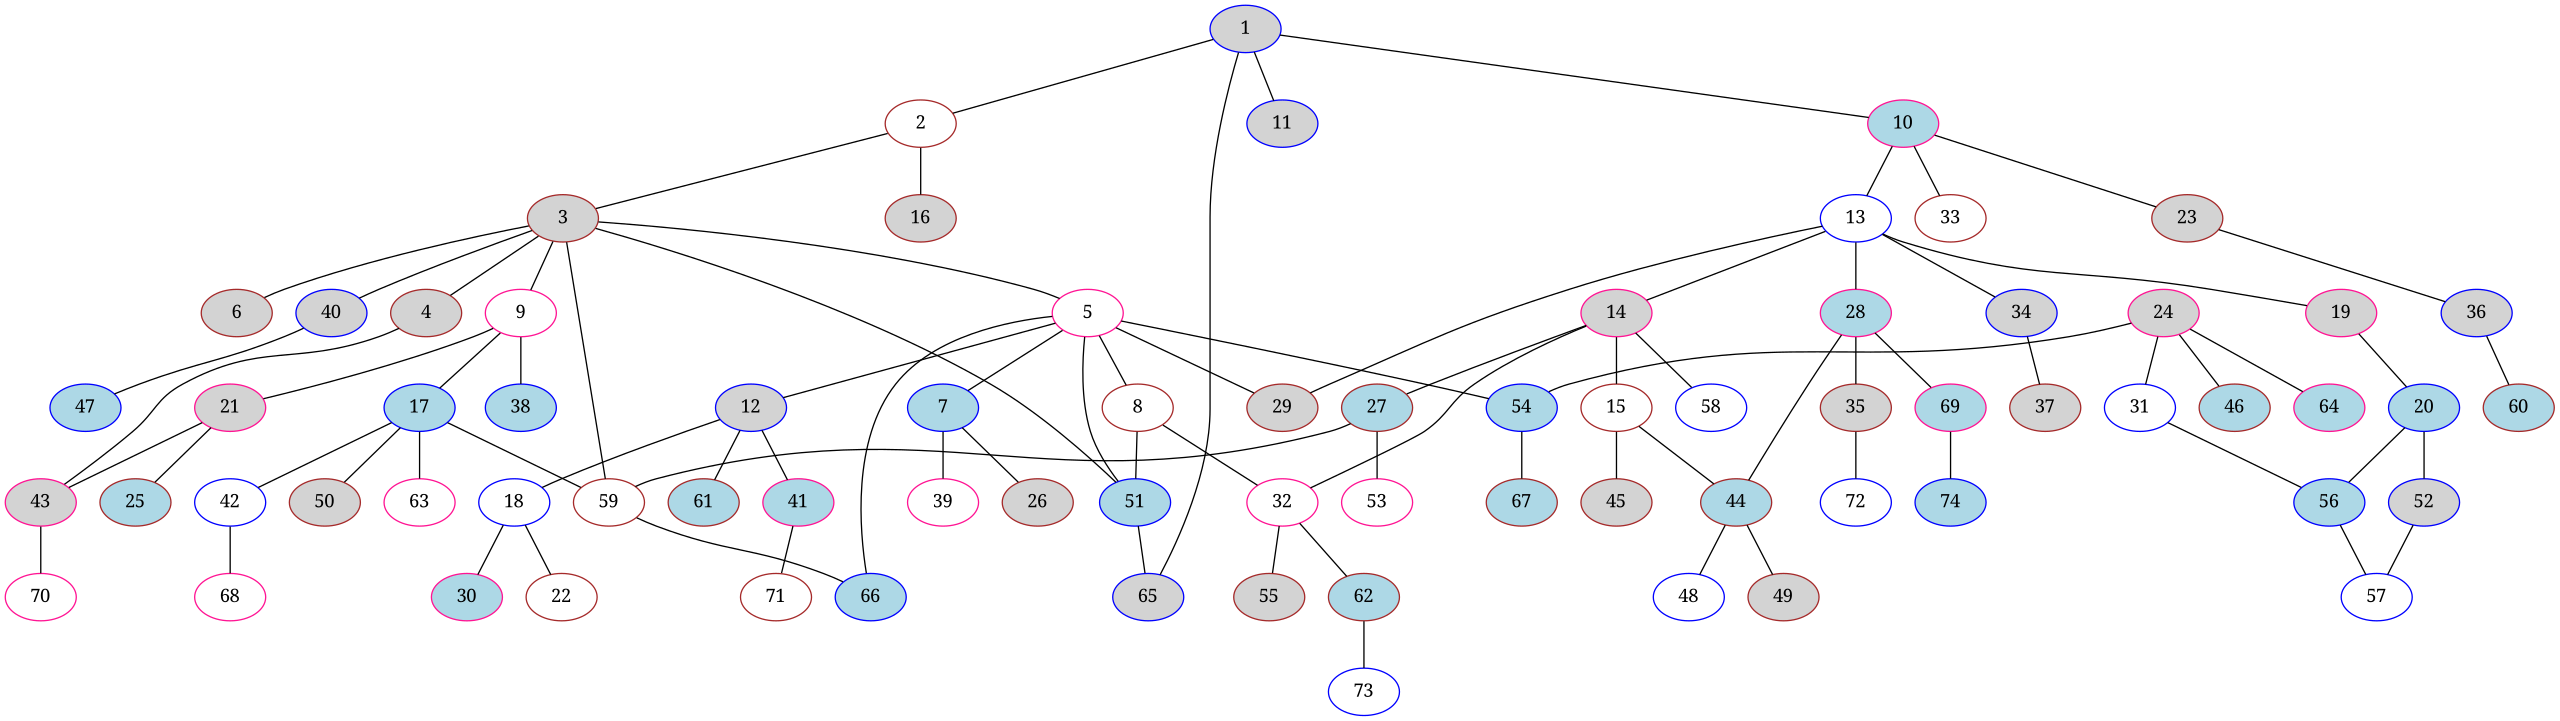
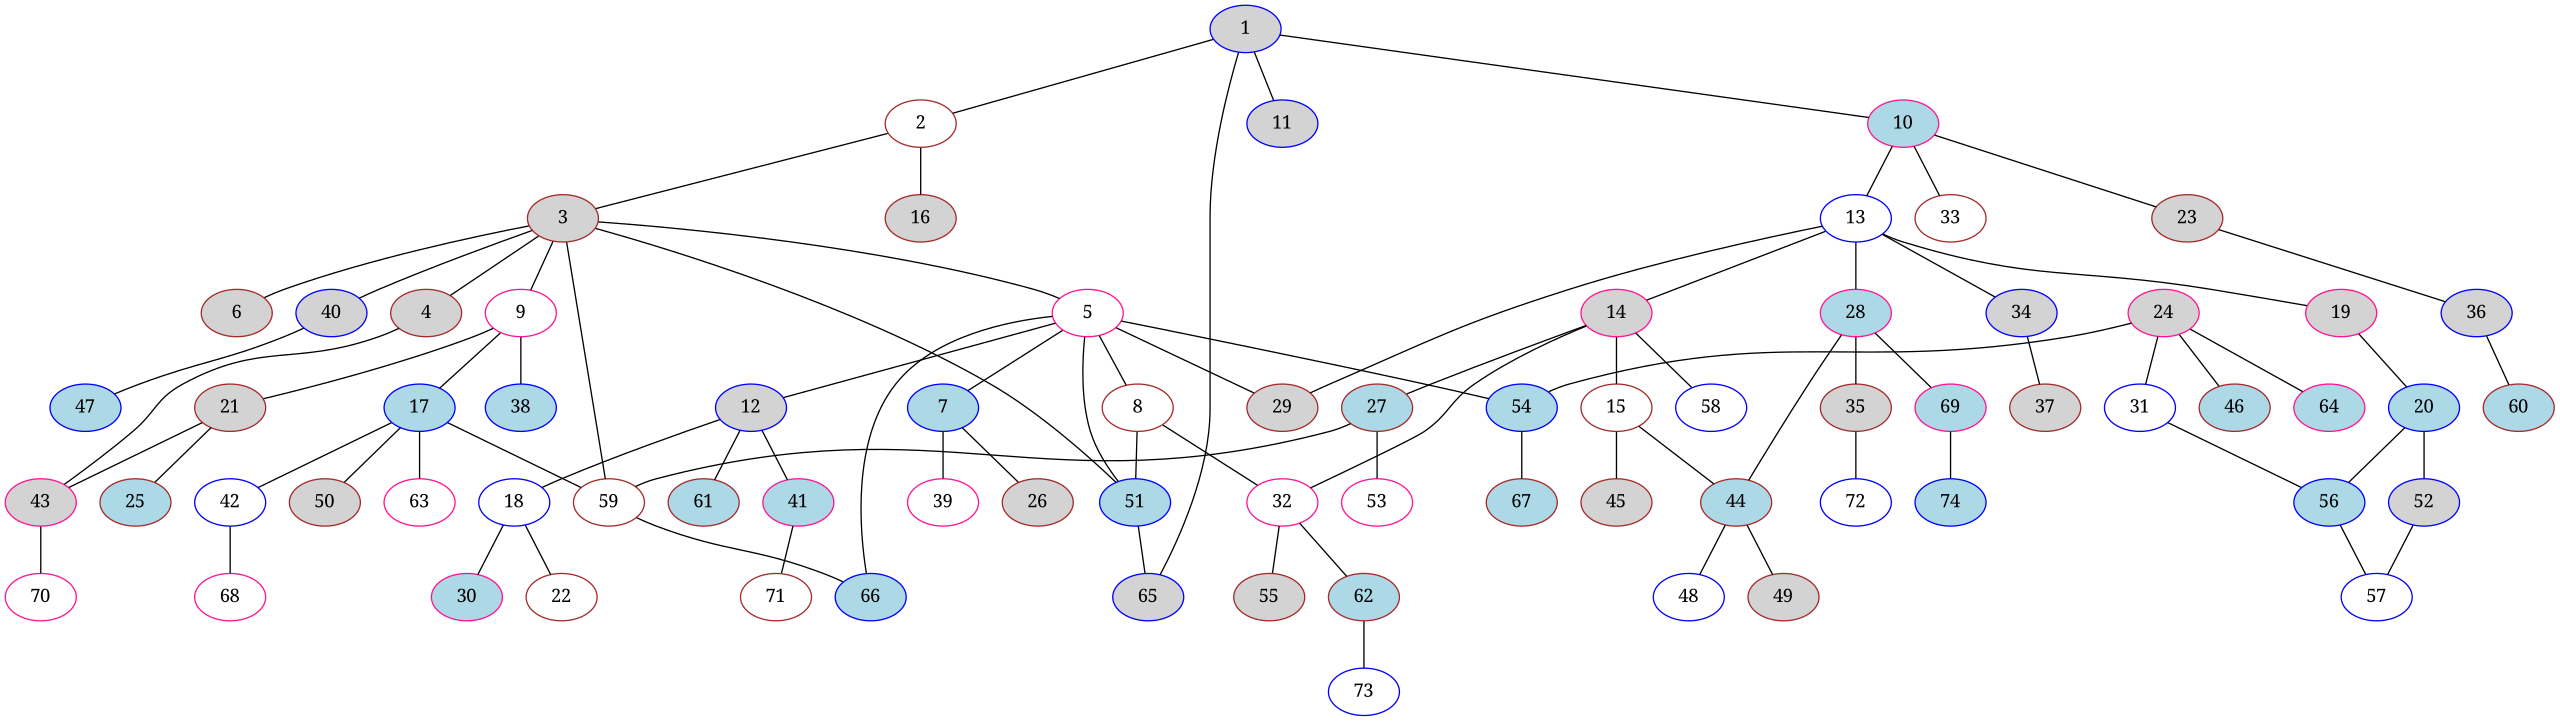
(230, 408) -> (230, 408)
